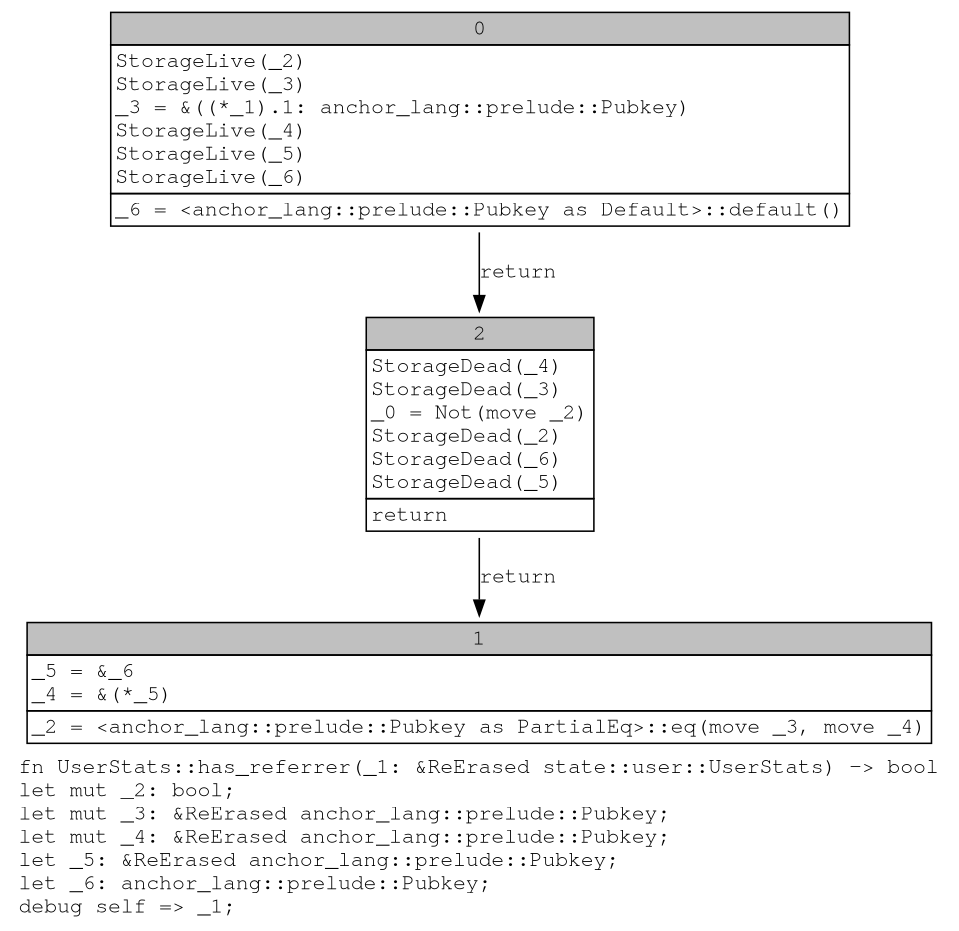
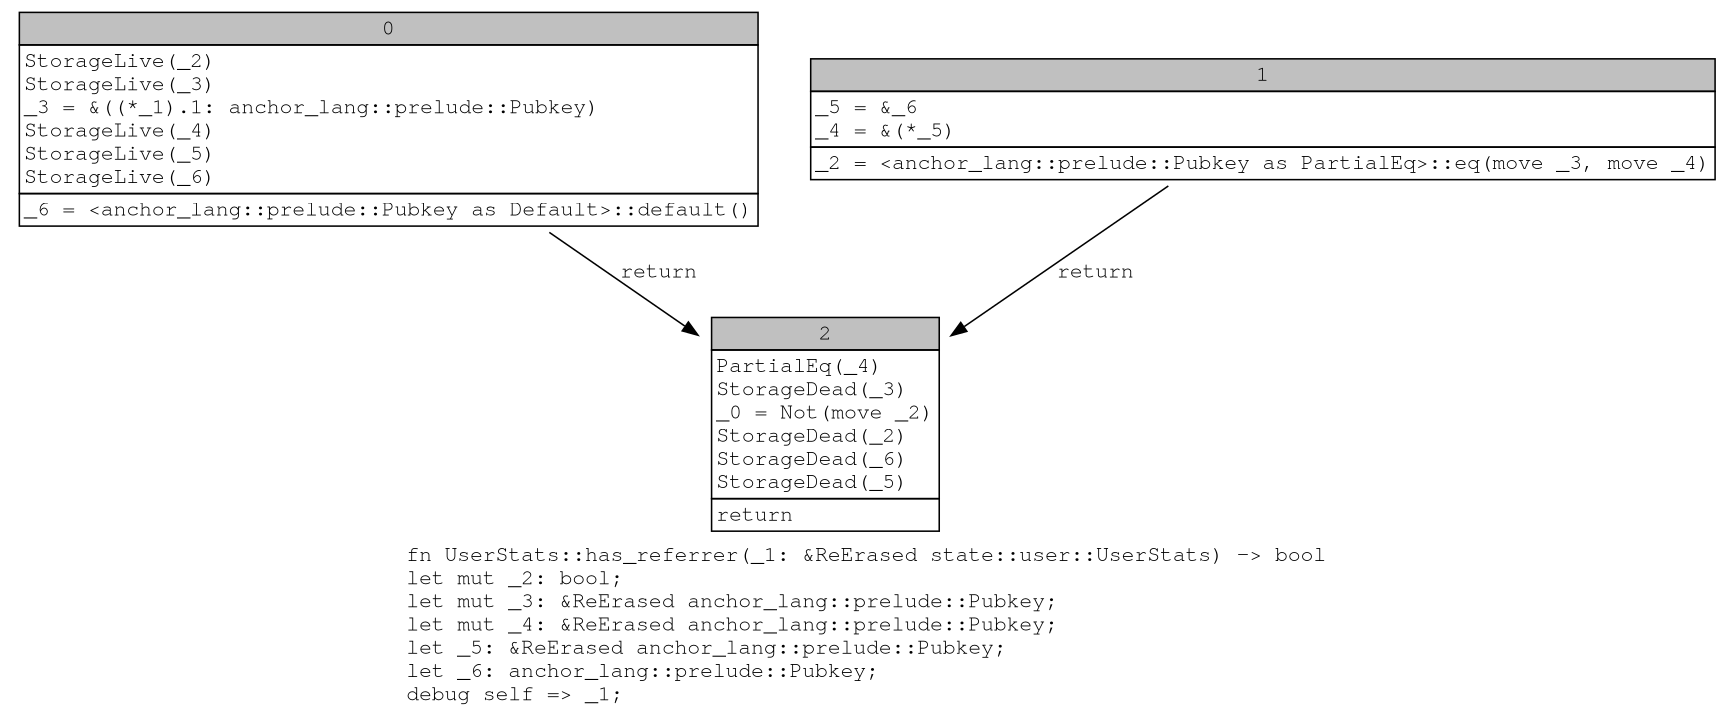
(467, 365) -> (800, 365)
(479, 569) -> (1066, 256)
